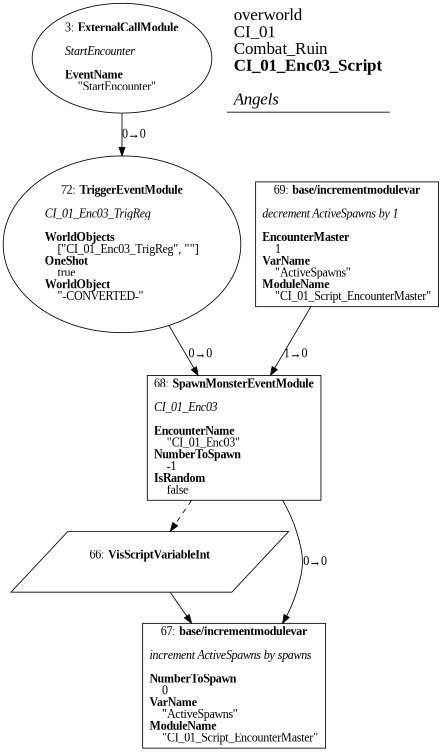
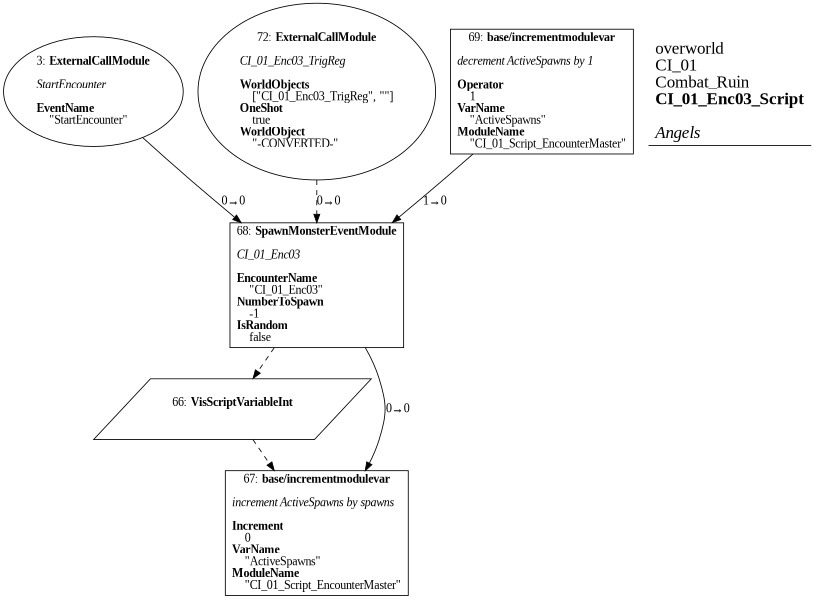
(122, 130) -> (188, 178)
(131, 190) -> (326, 38)
(306, 238) -> (480, 85)
(181, 347) -> (317, 197)
(178, 604) -> (261, 452)
(193, 679) -> (258, 526)
